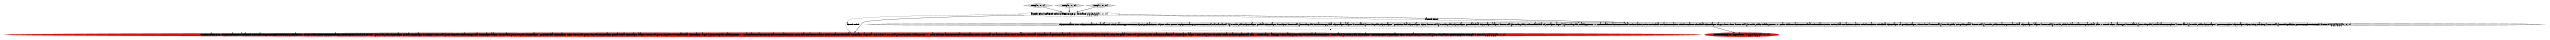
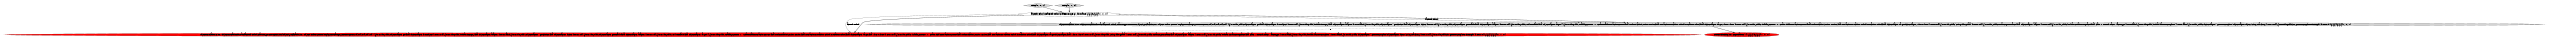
(1100, 6) -> none
